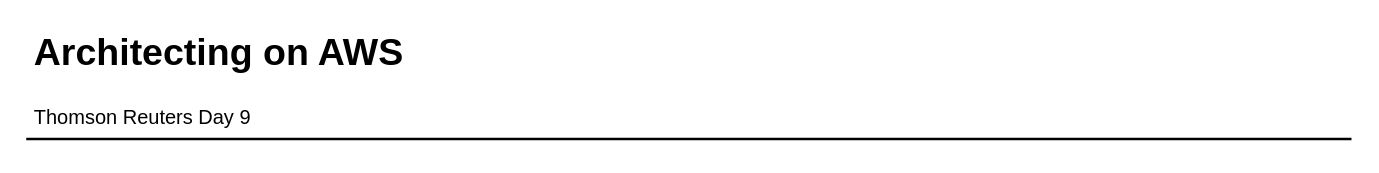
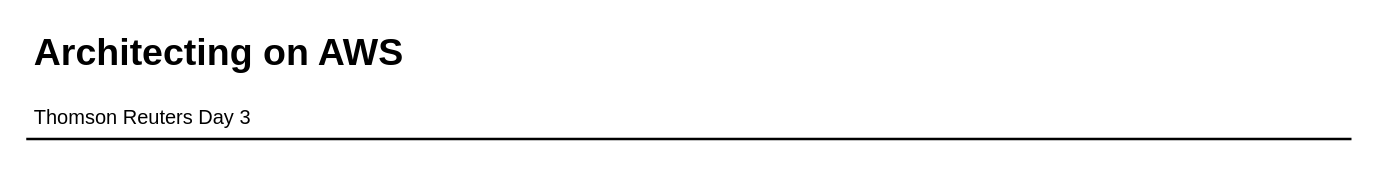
(144, 118) -> (144, 118)
